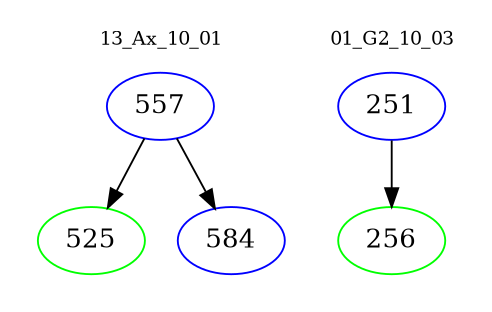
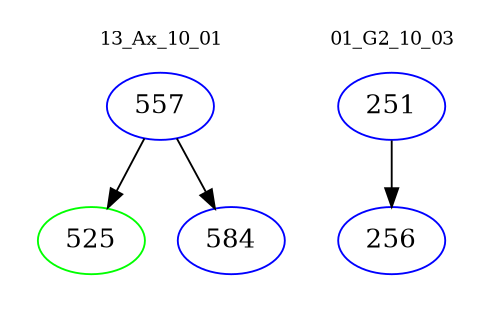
(392, 241) -> (392, 241)
